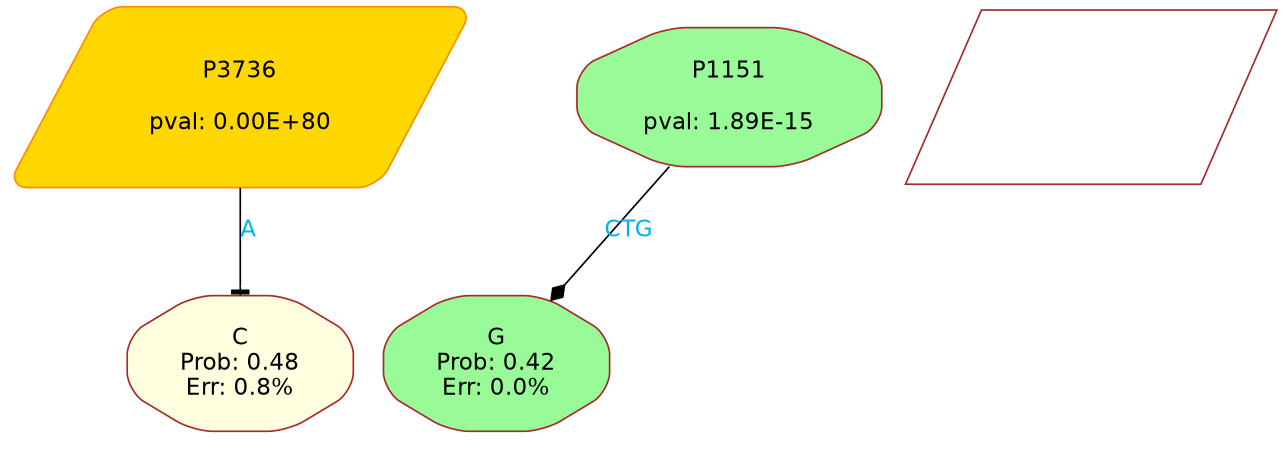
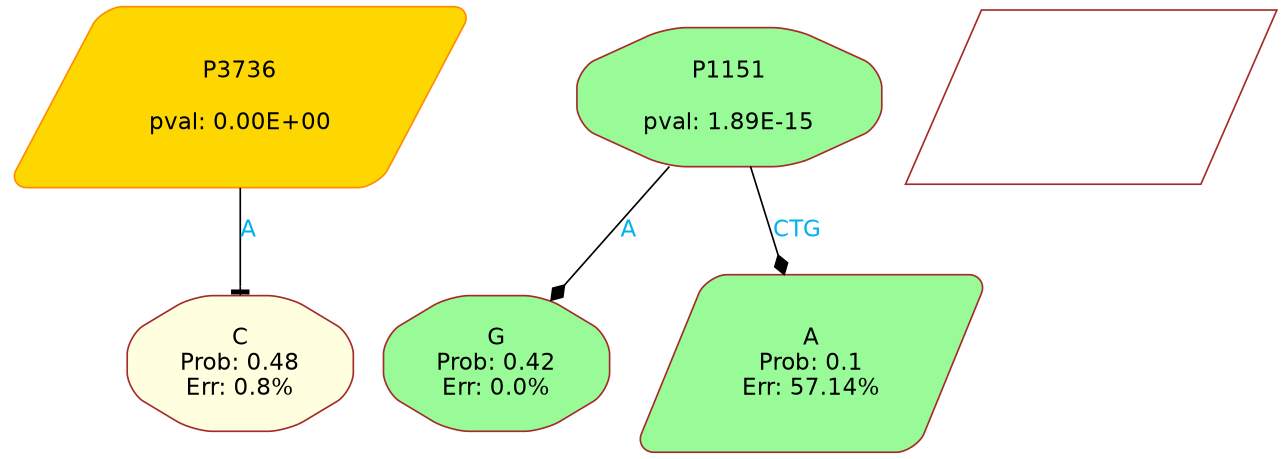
(240, 97) -> (240, 97)
(629, 230) -> (629, 230)
none -> (811, 363)
